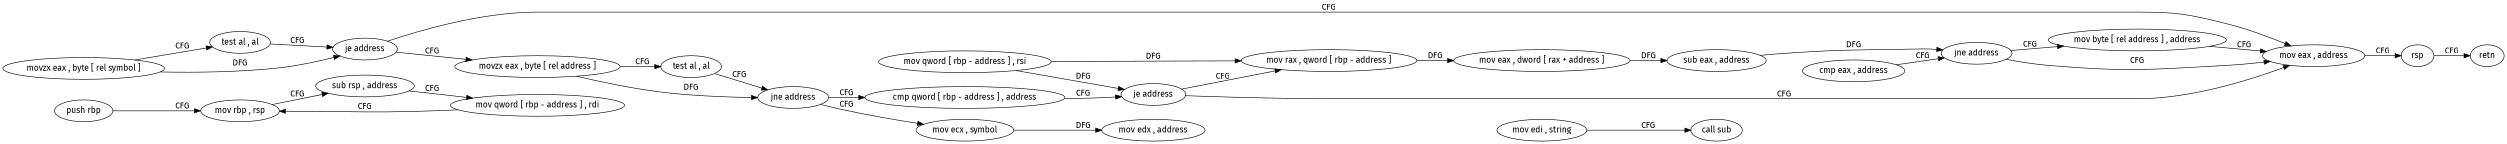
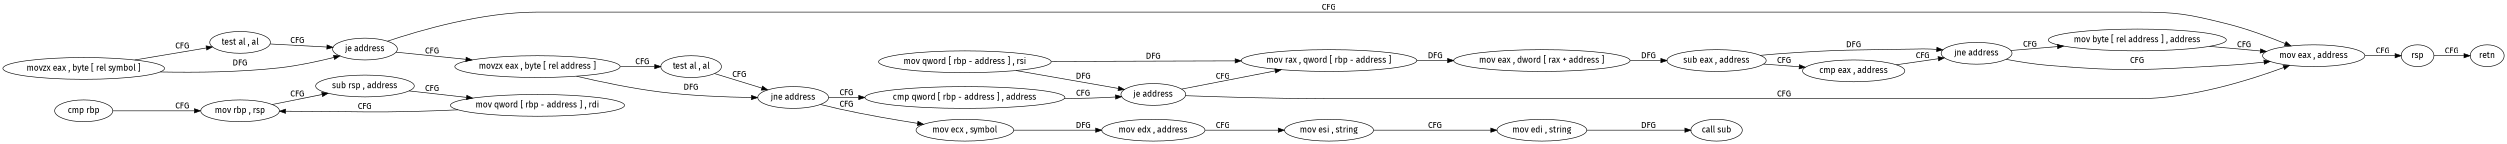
none -> (1781, 65)
(84, 111) -> (84, 111)
(1649, 126) -> (1649, 126)
none -> (1329, 130)
